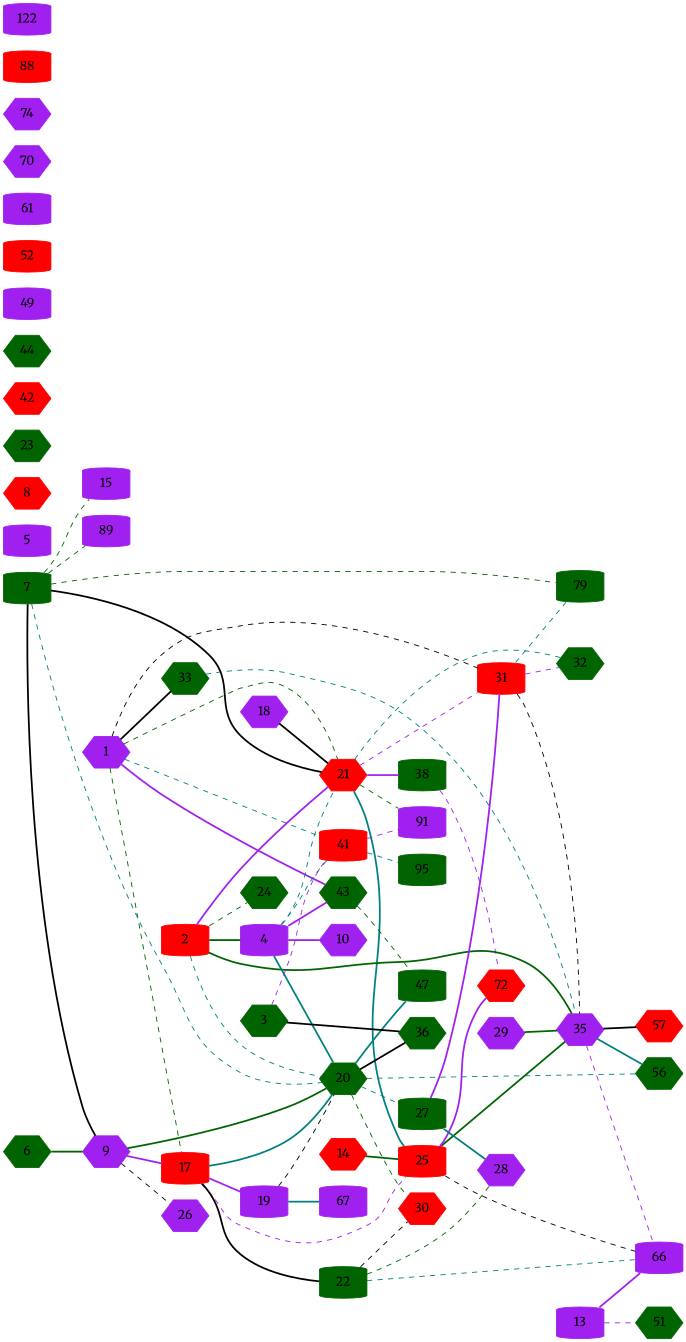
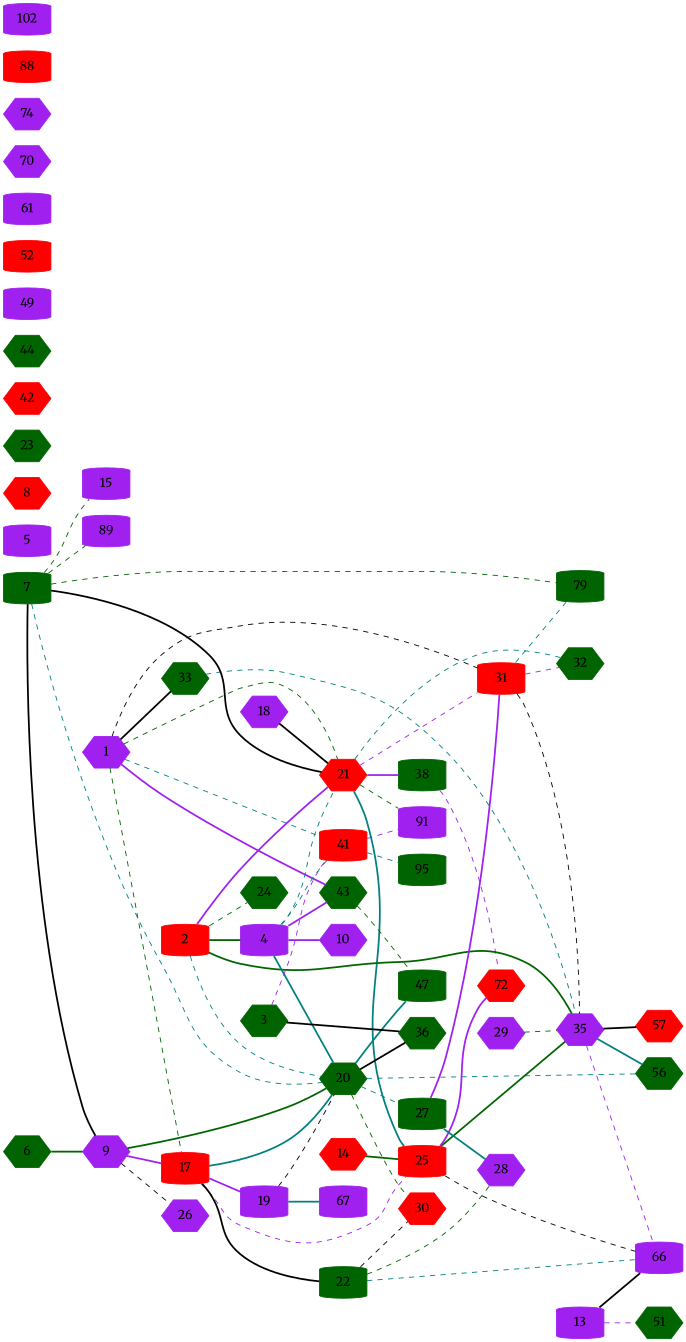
(27, 19) -> (27, 19)
(541, 1031) -> (541, 1031)
(620, 1290) -> (620, 1290)
